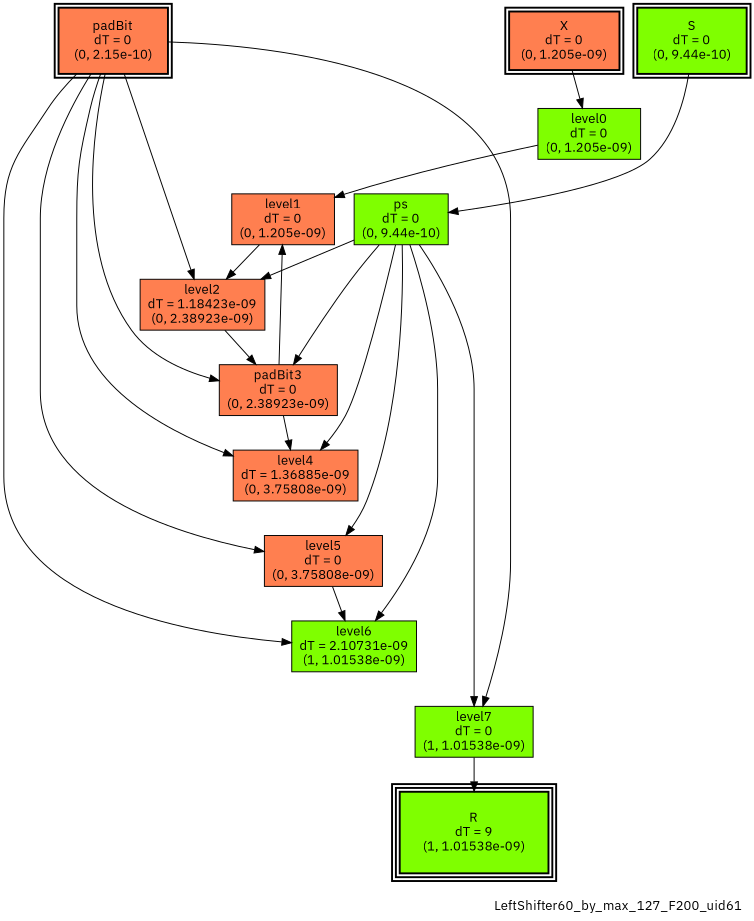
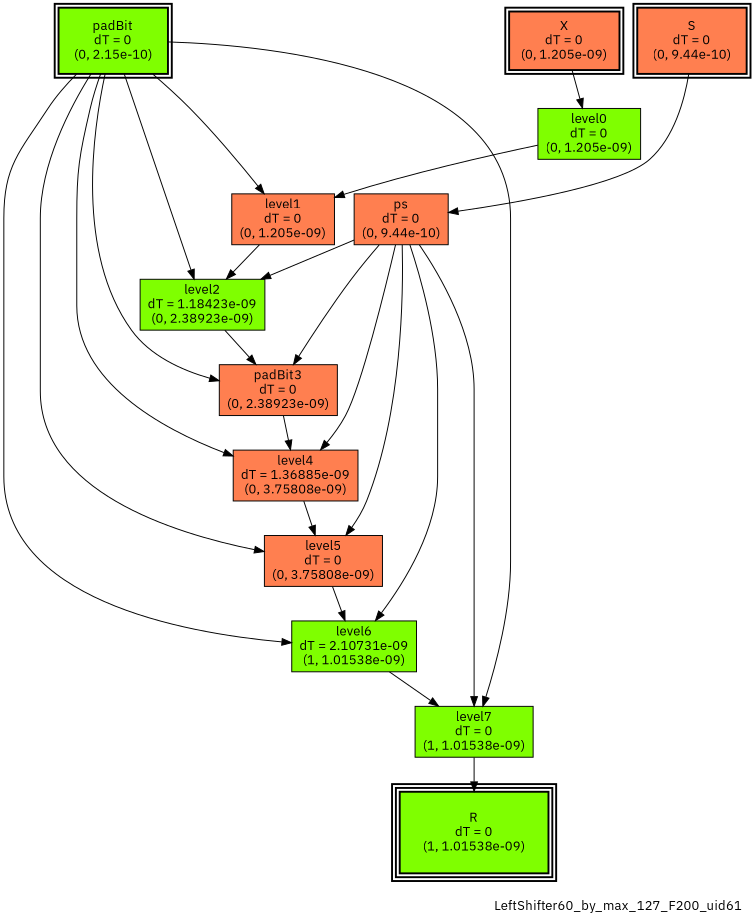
(113, 41) -> (113, 41)
(692, 41) -> (692, 41)
(401, 219) -> (401, 219)
(203, 305) -> (203, 305)
(281, 310) -> (208, 128)
none -> (308, 514)
none -> (410, 686)
(474, 833) -> (474, 833)
